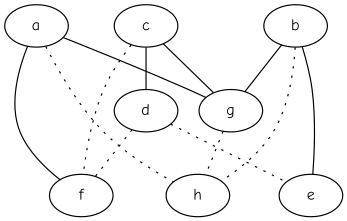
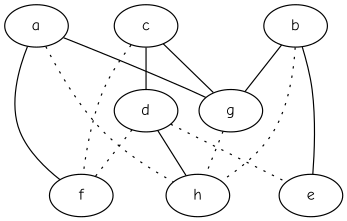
none -> (172, 153)
